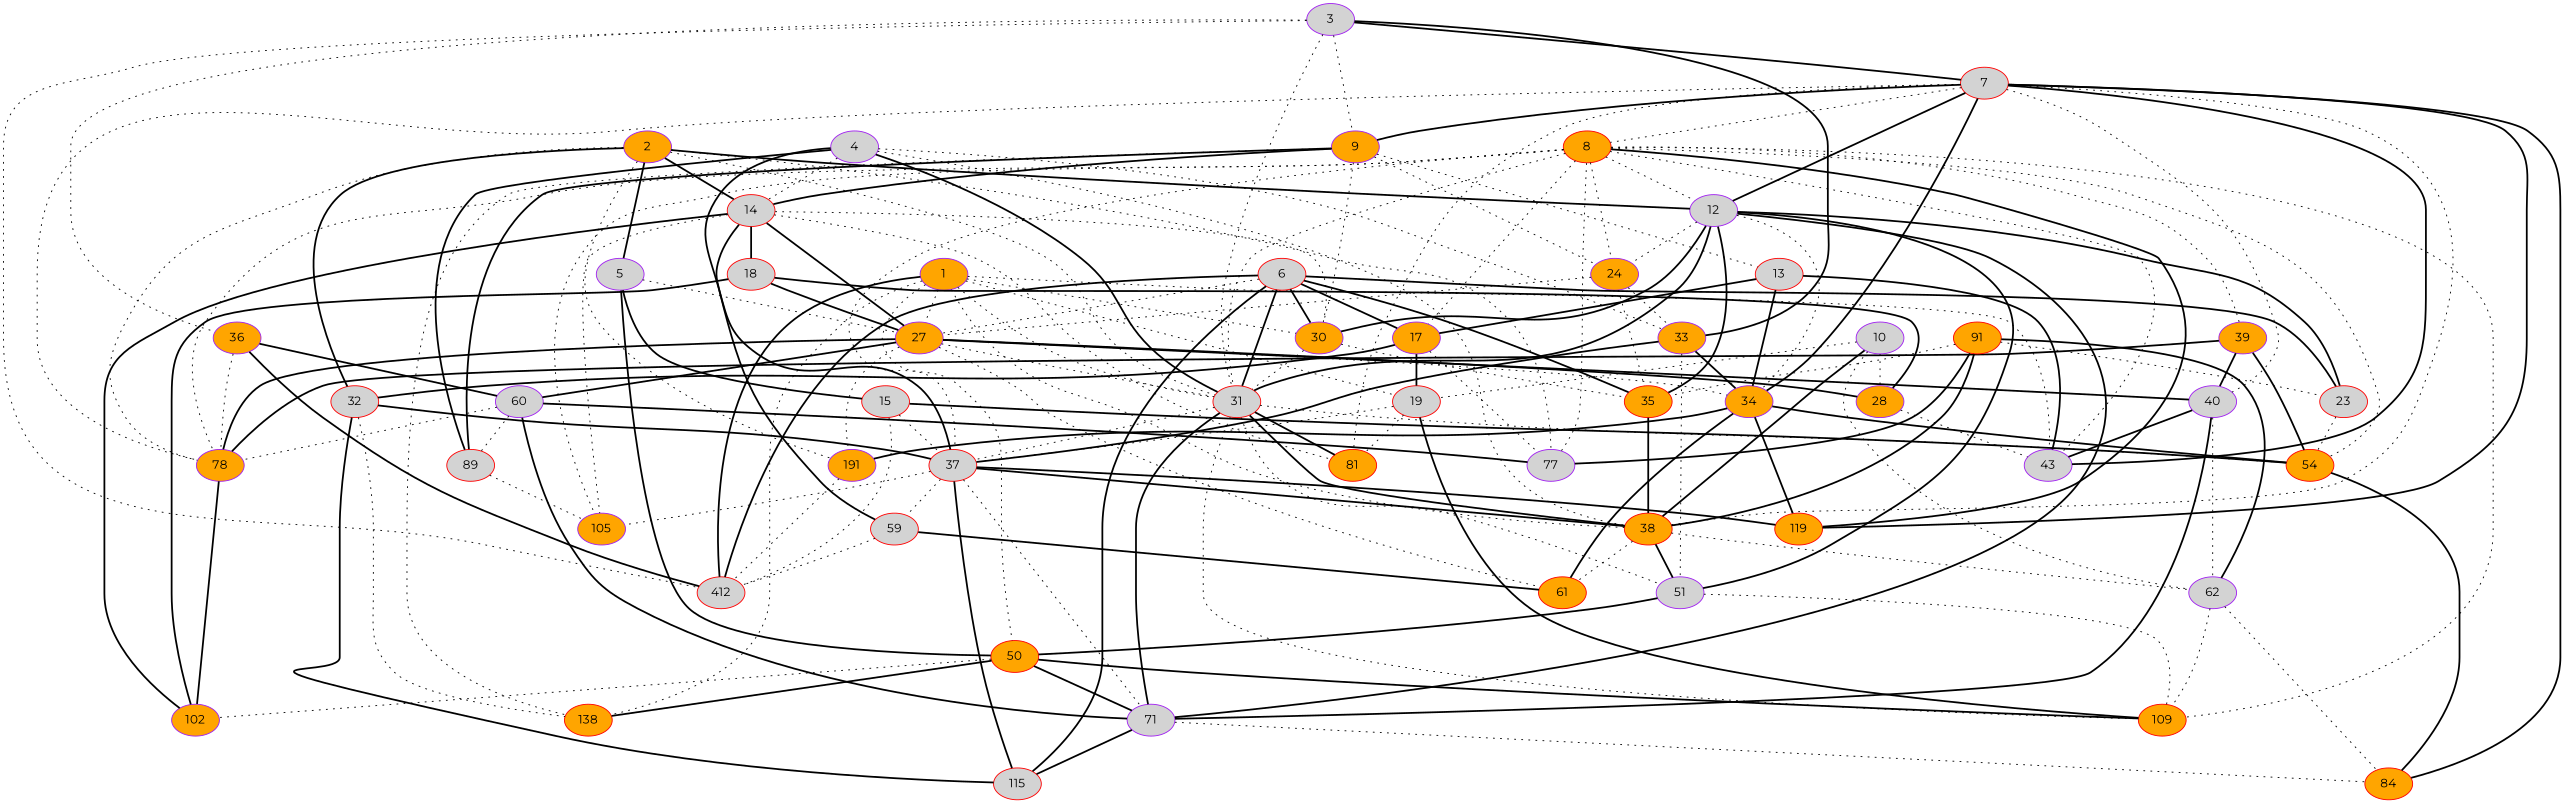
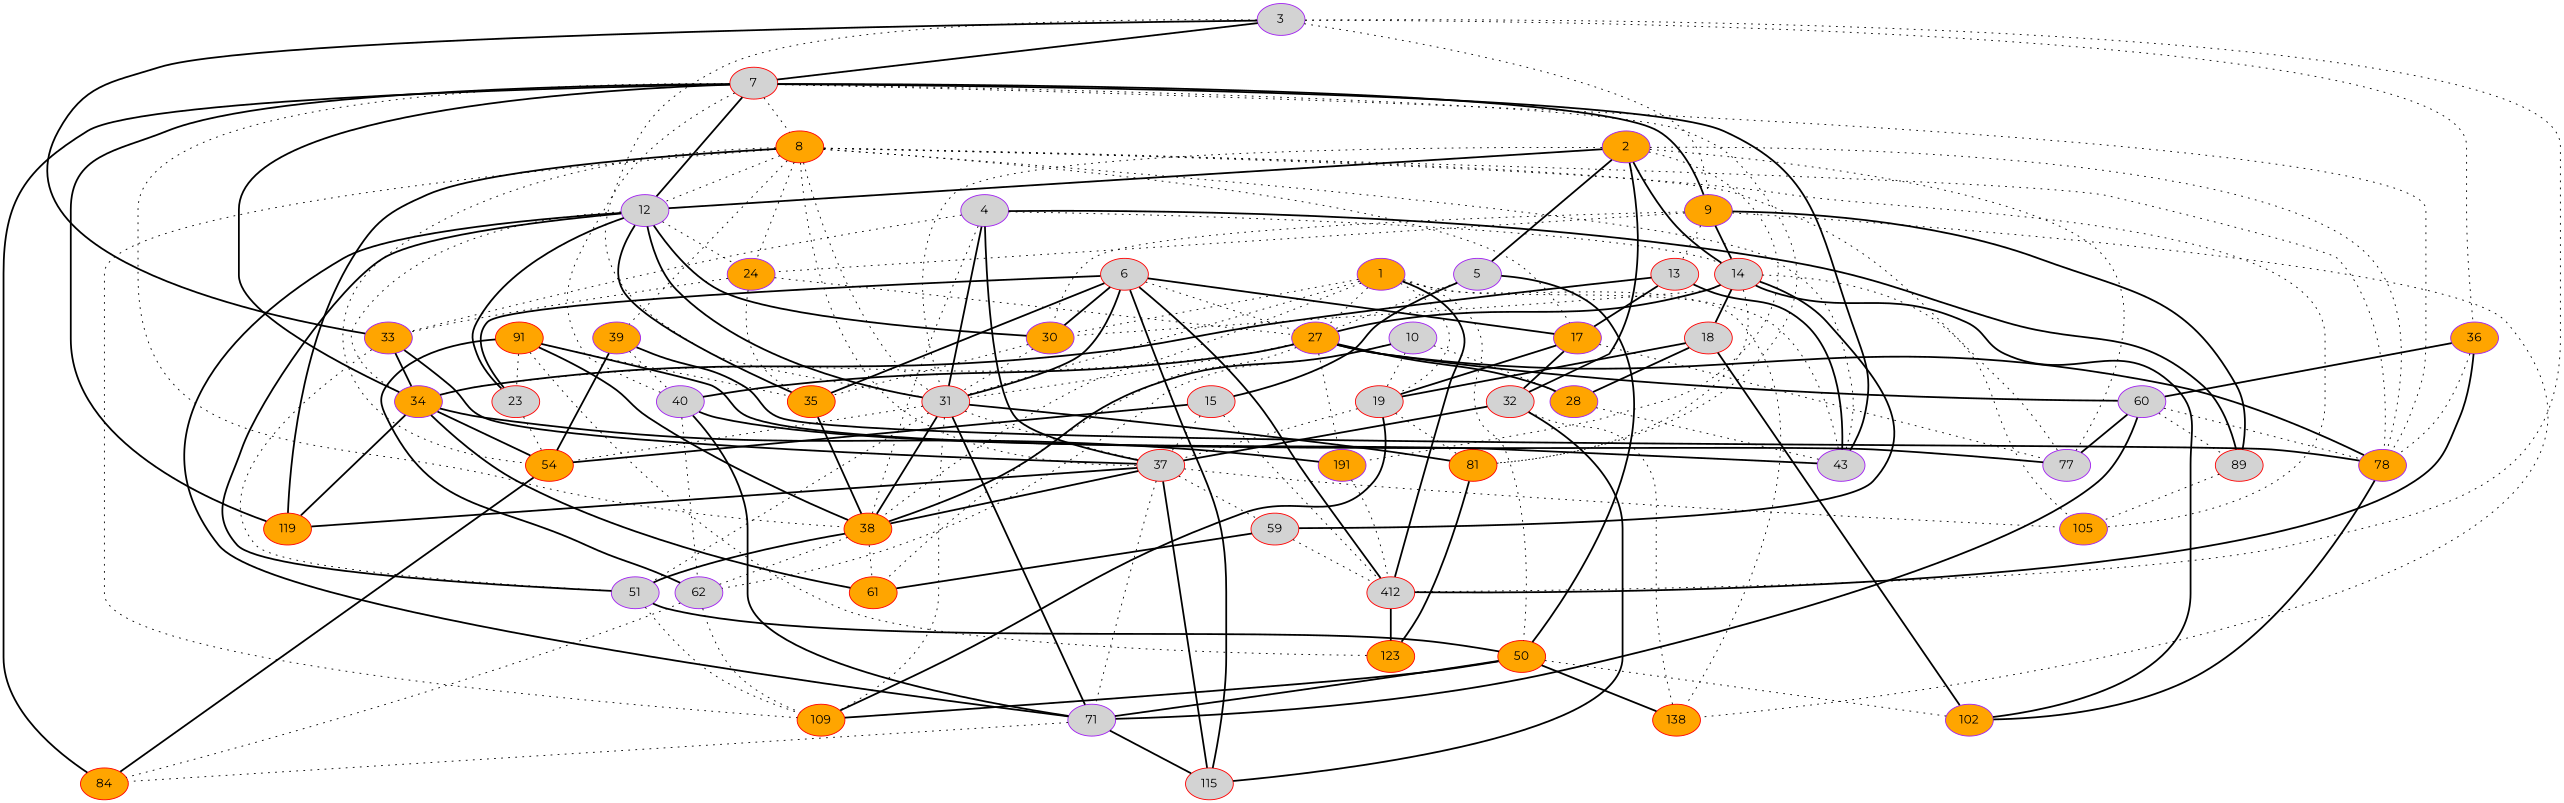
(834, 308) -> (1494, 379)
(2229, 367) -> (656, 377)
none -> (1391, 656)
